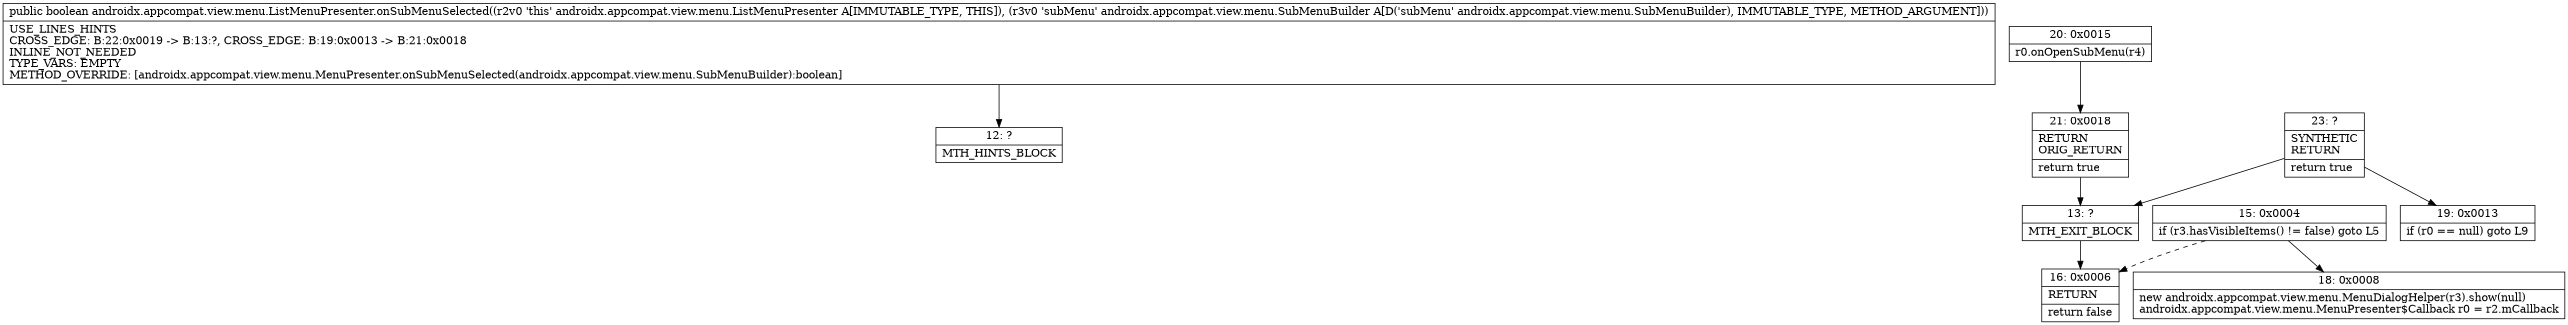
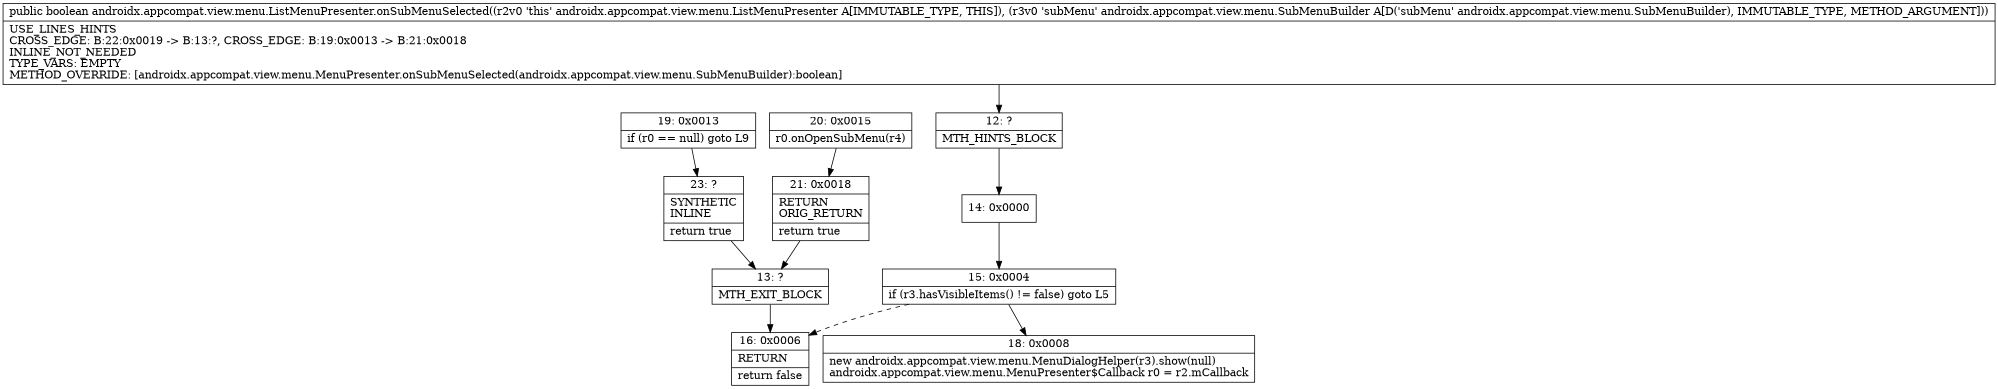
(2316, 150) -> (691, 214)
(2397, 184) -> (694, 159)
none -> (999, 209)
